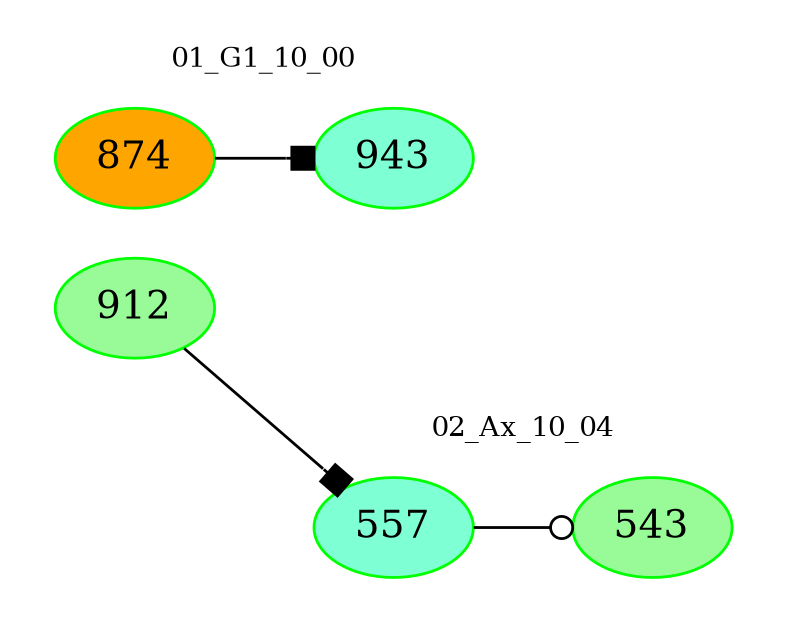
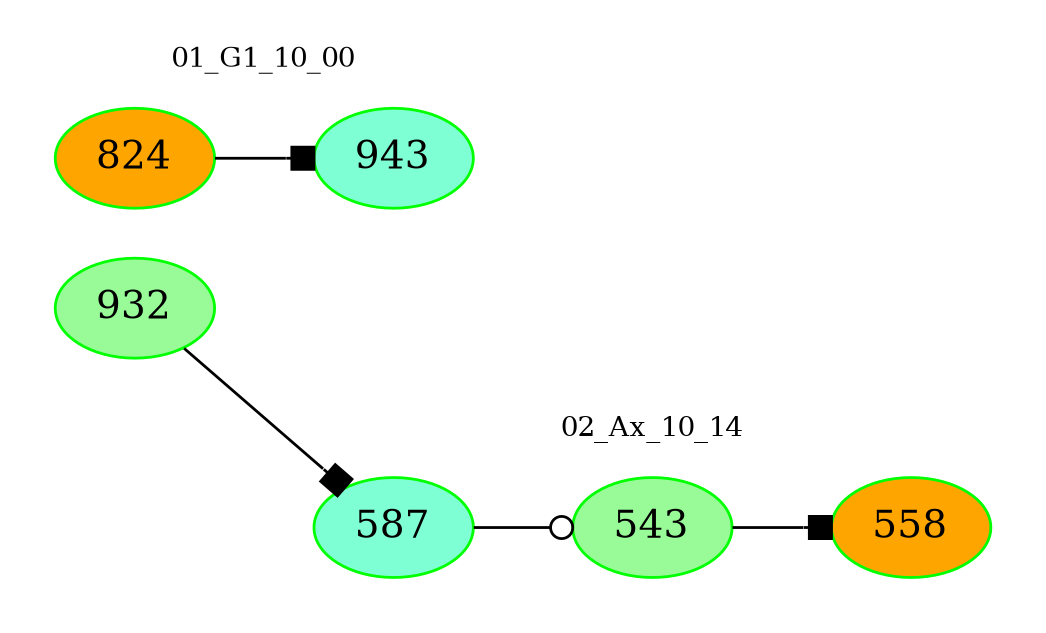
(135, 158) -> (135, 158)
(135, 308) -> (135, 308)
(523, 429) -> (652, 429)
(394, 528) -> (394, 528)
none -> (911, 528)
